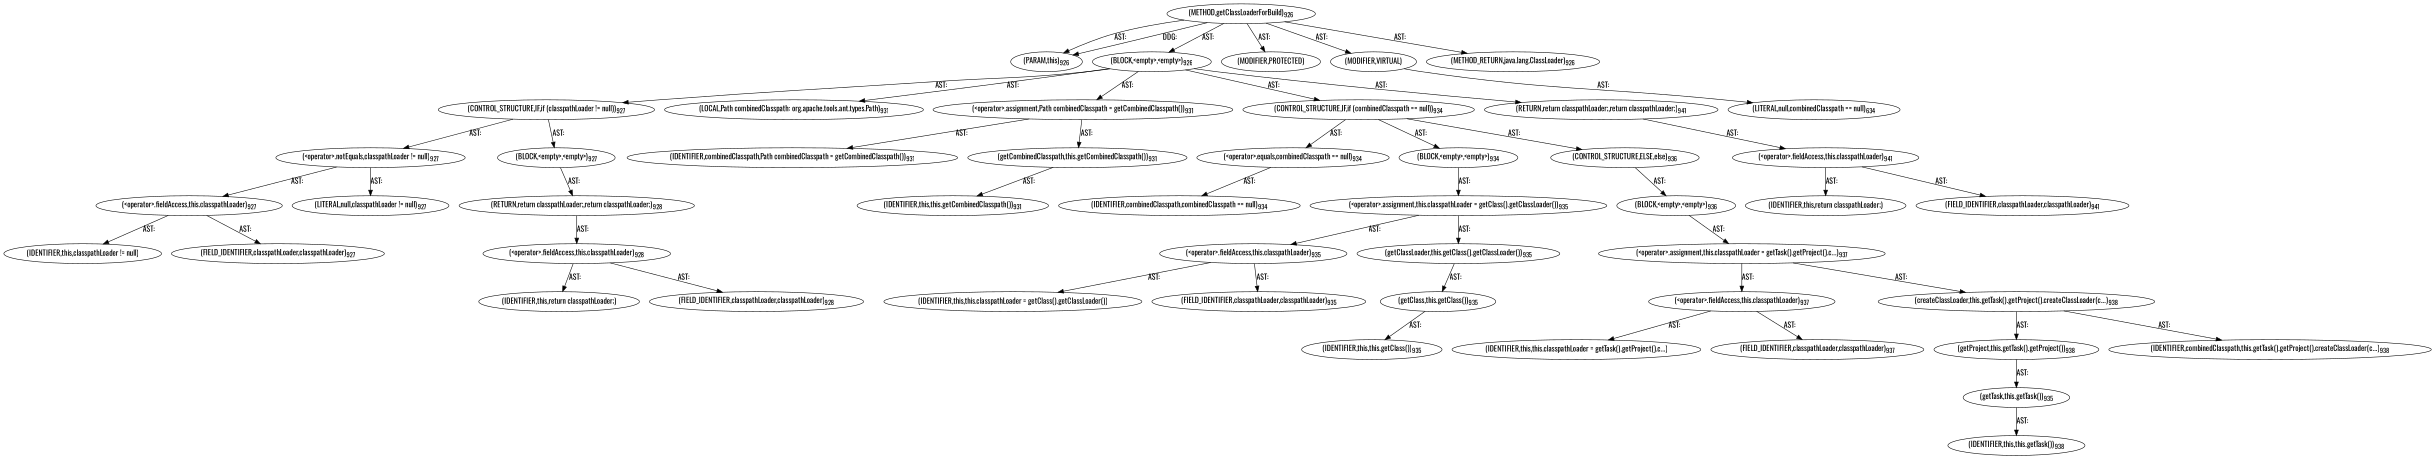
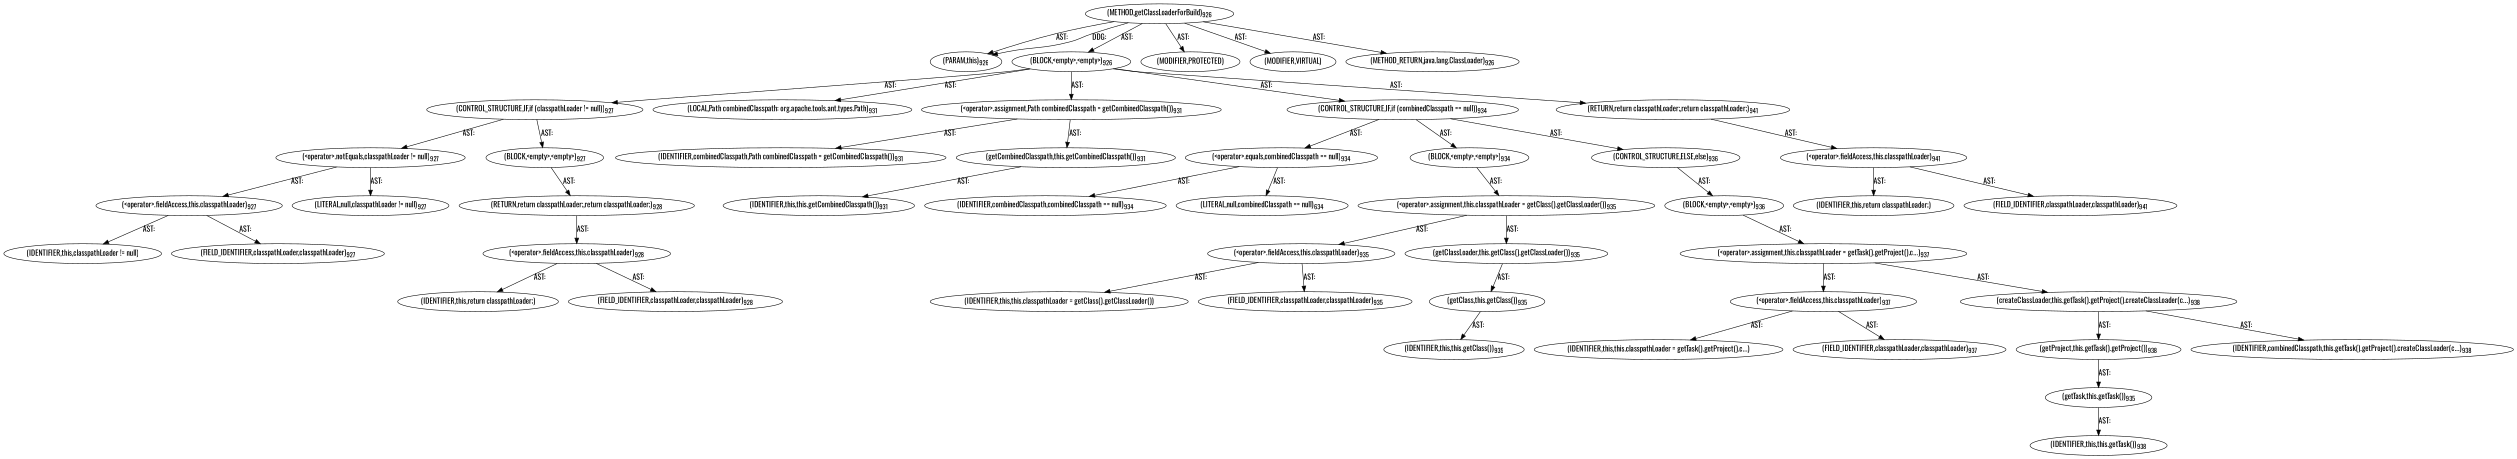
(1575, 88) -> (1273, 179)
